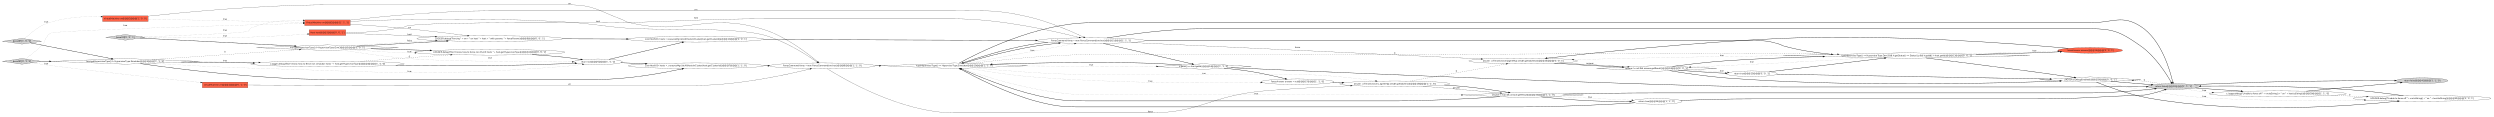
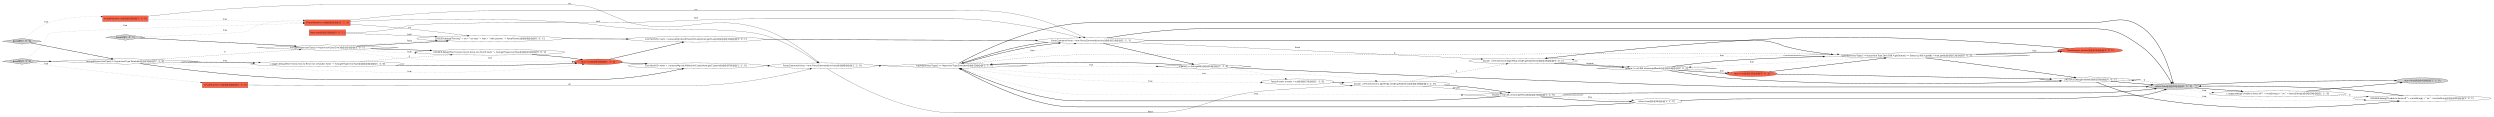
(225, 38) -> none
(598, 62) -> (598, 62)
(1255, 72) -> (1255, 72)
(1752, 74) -> (1752, 74)
